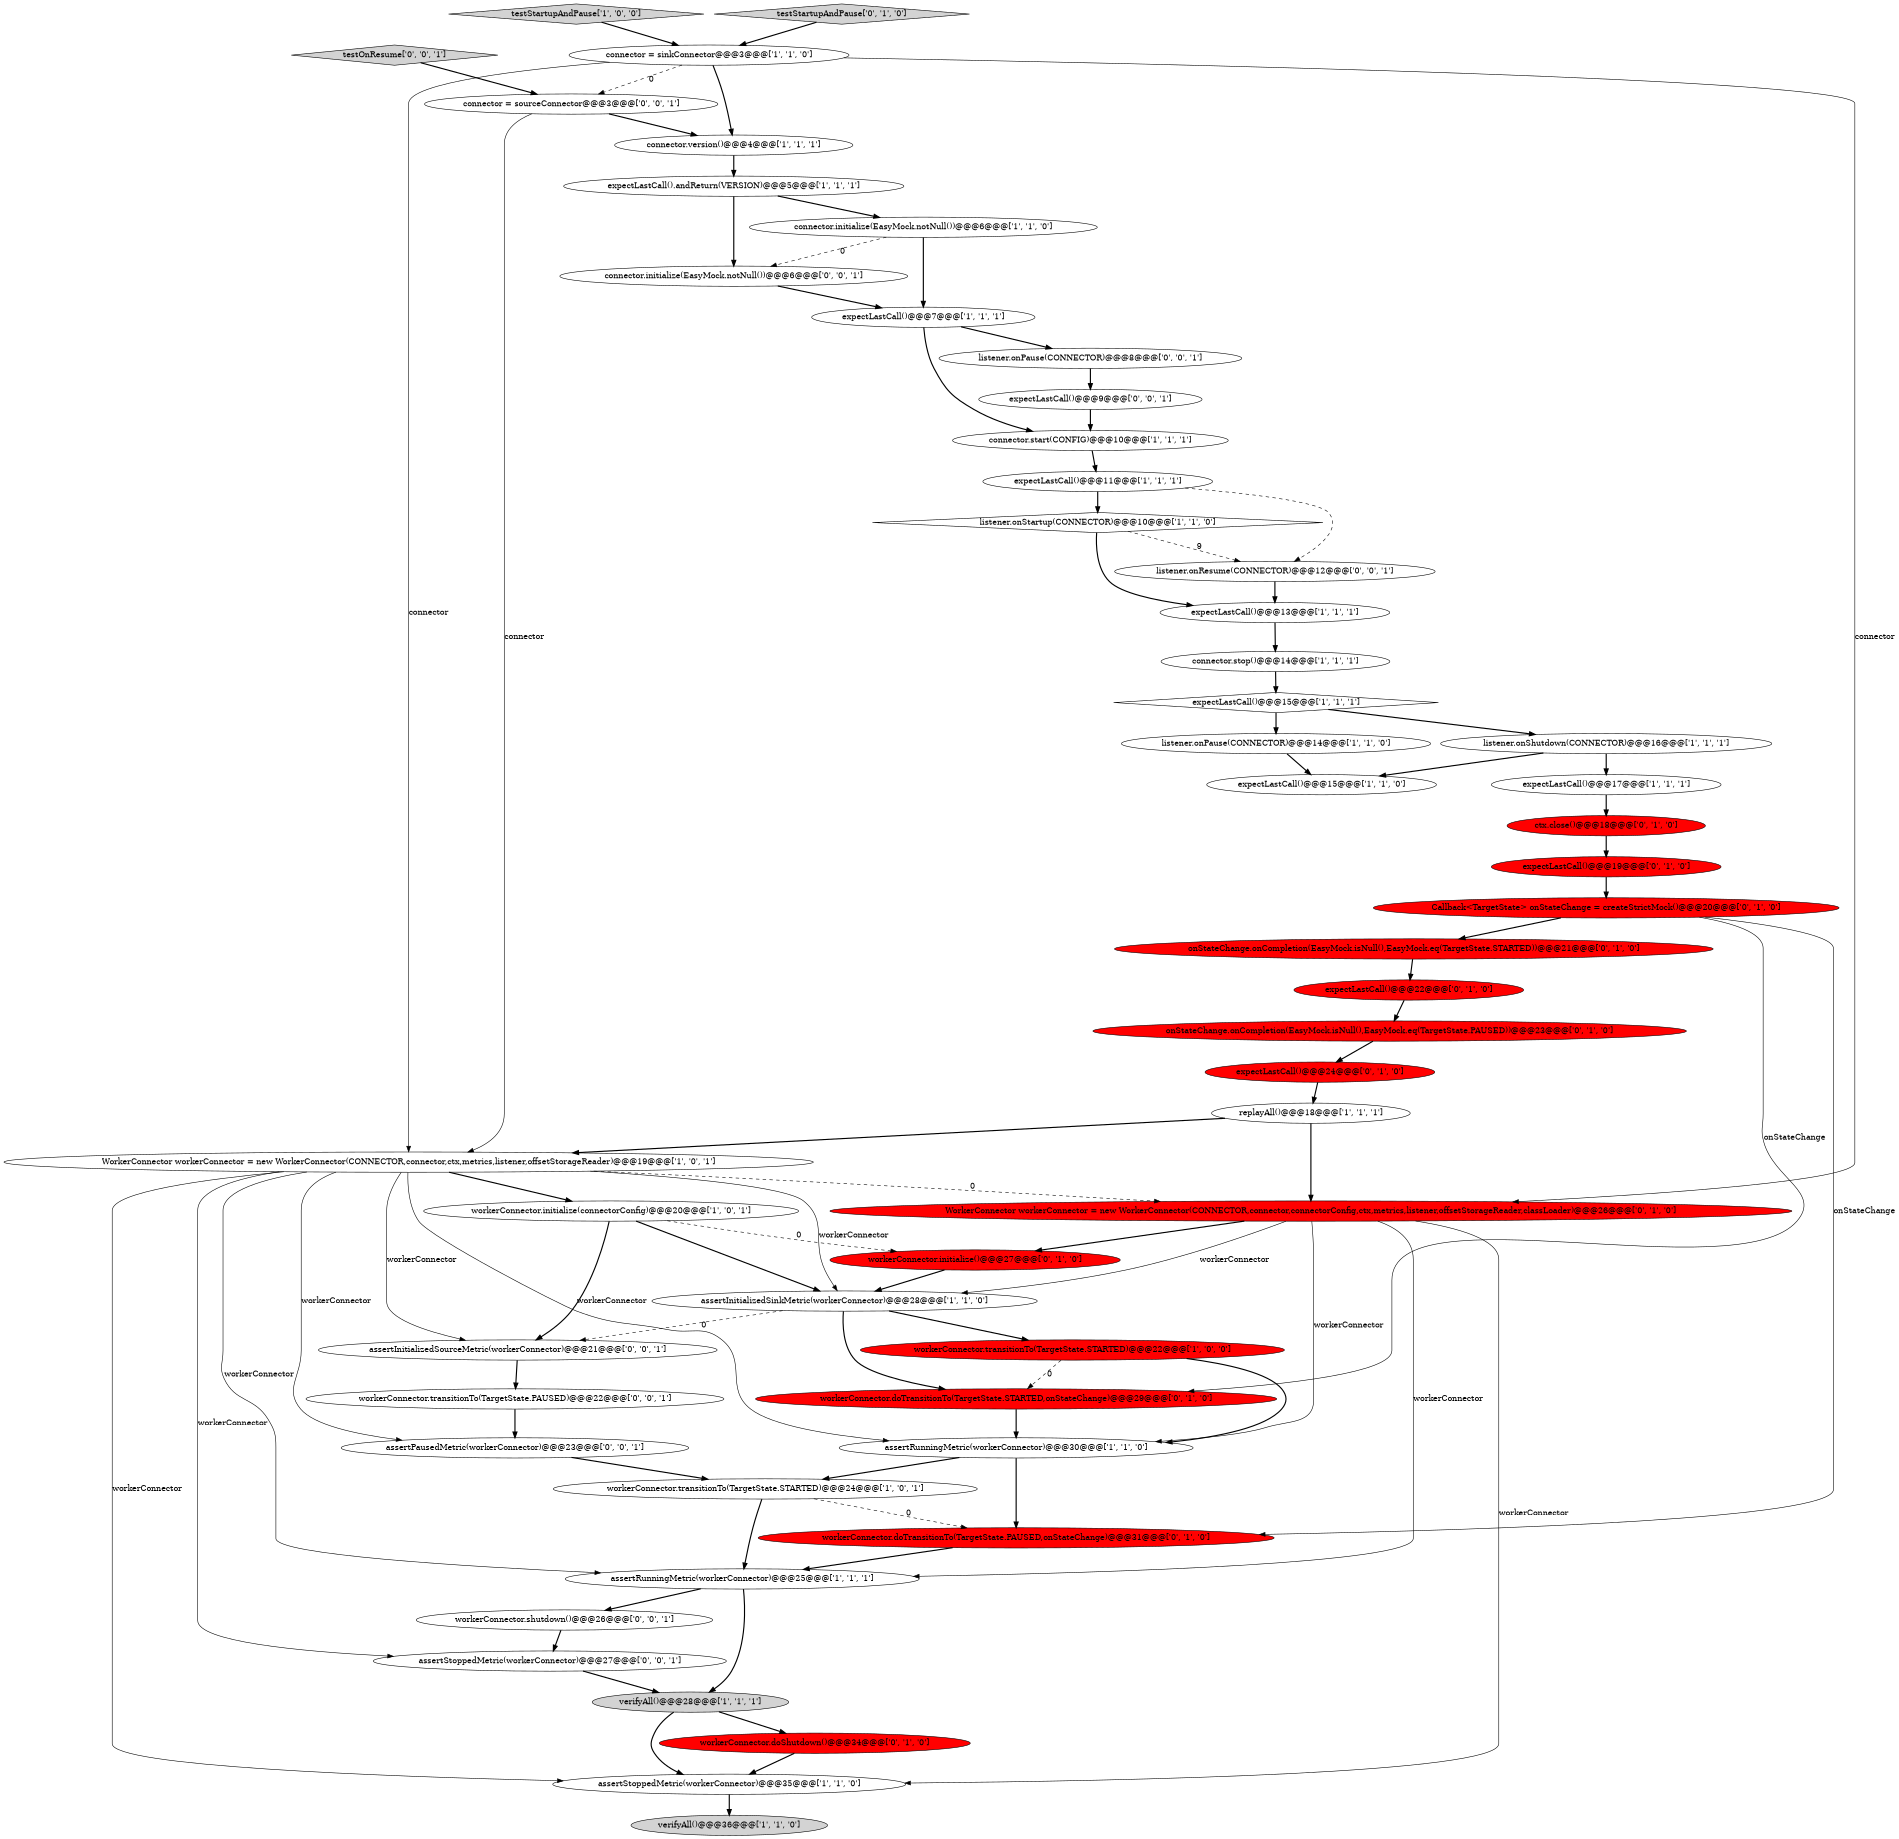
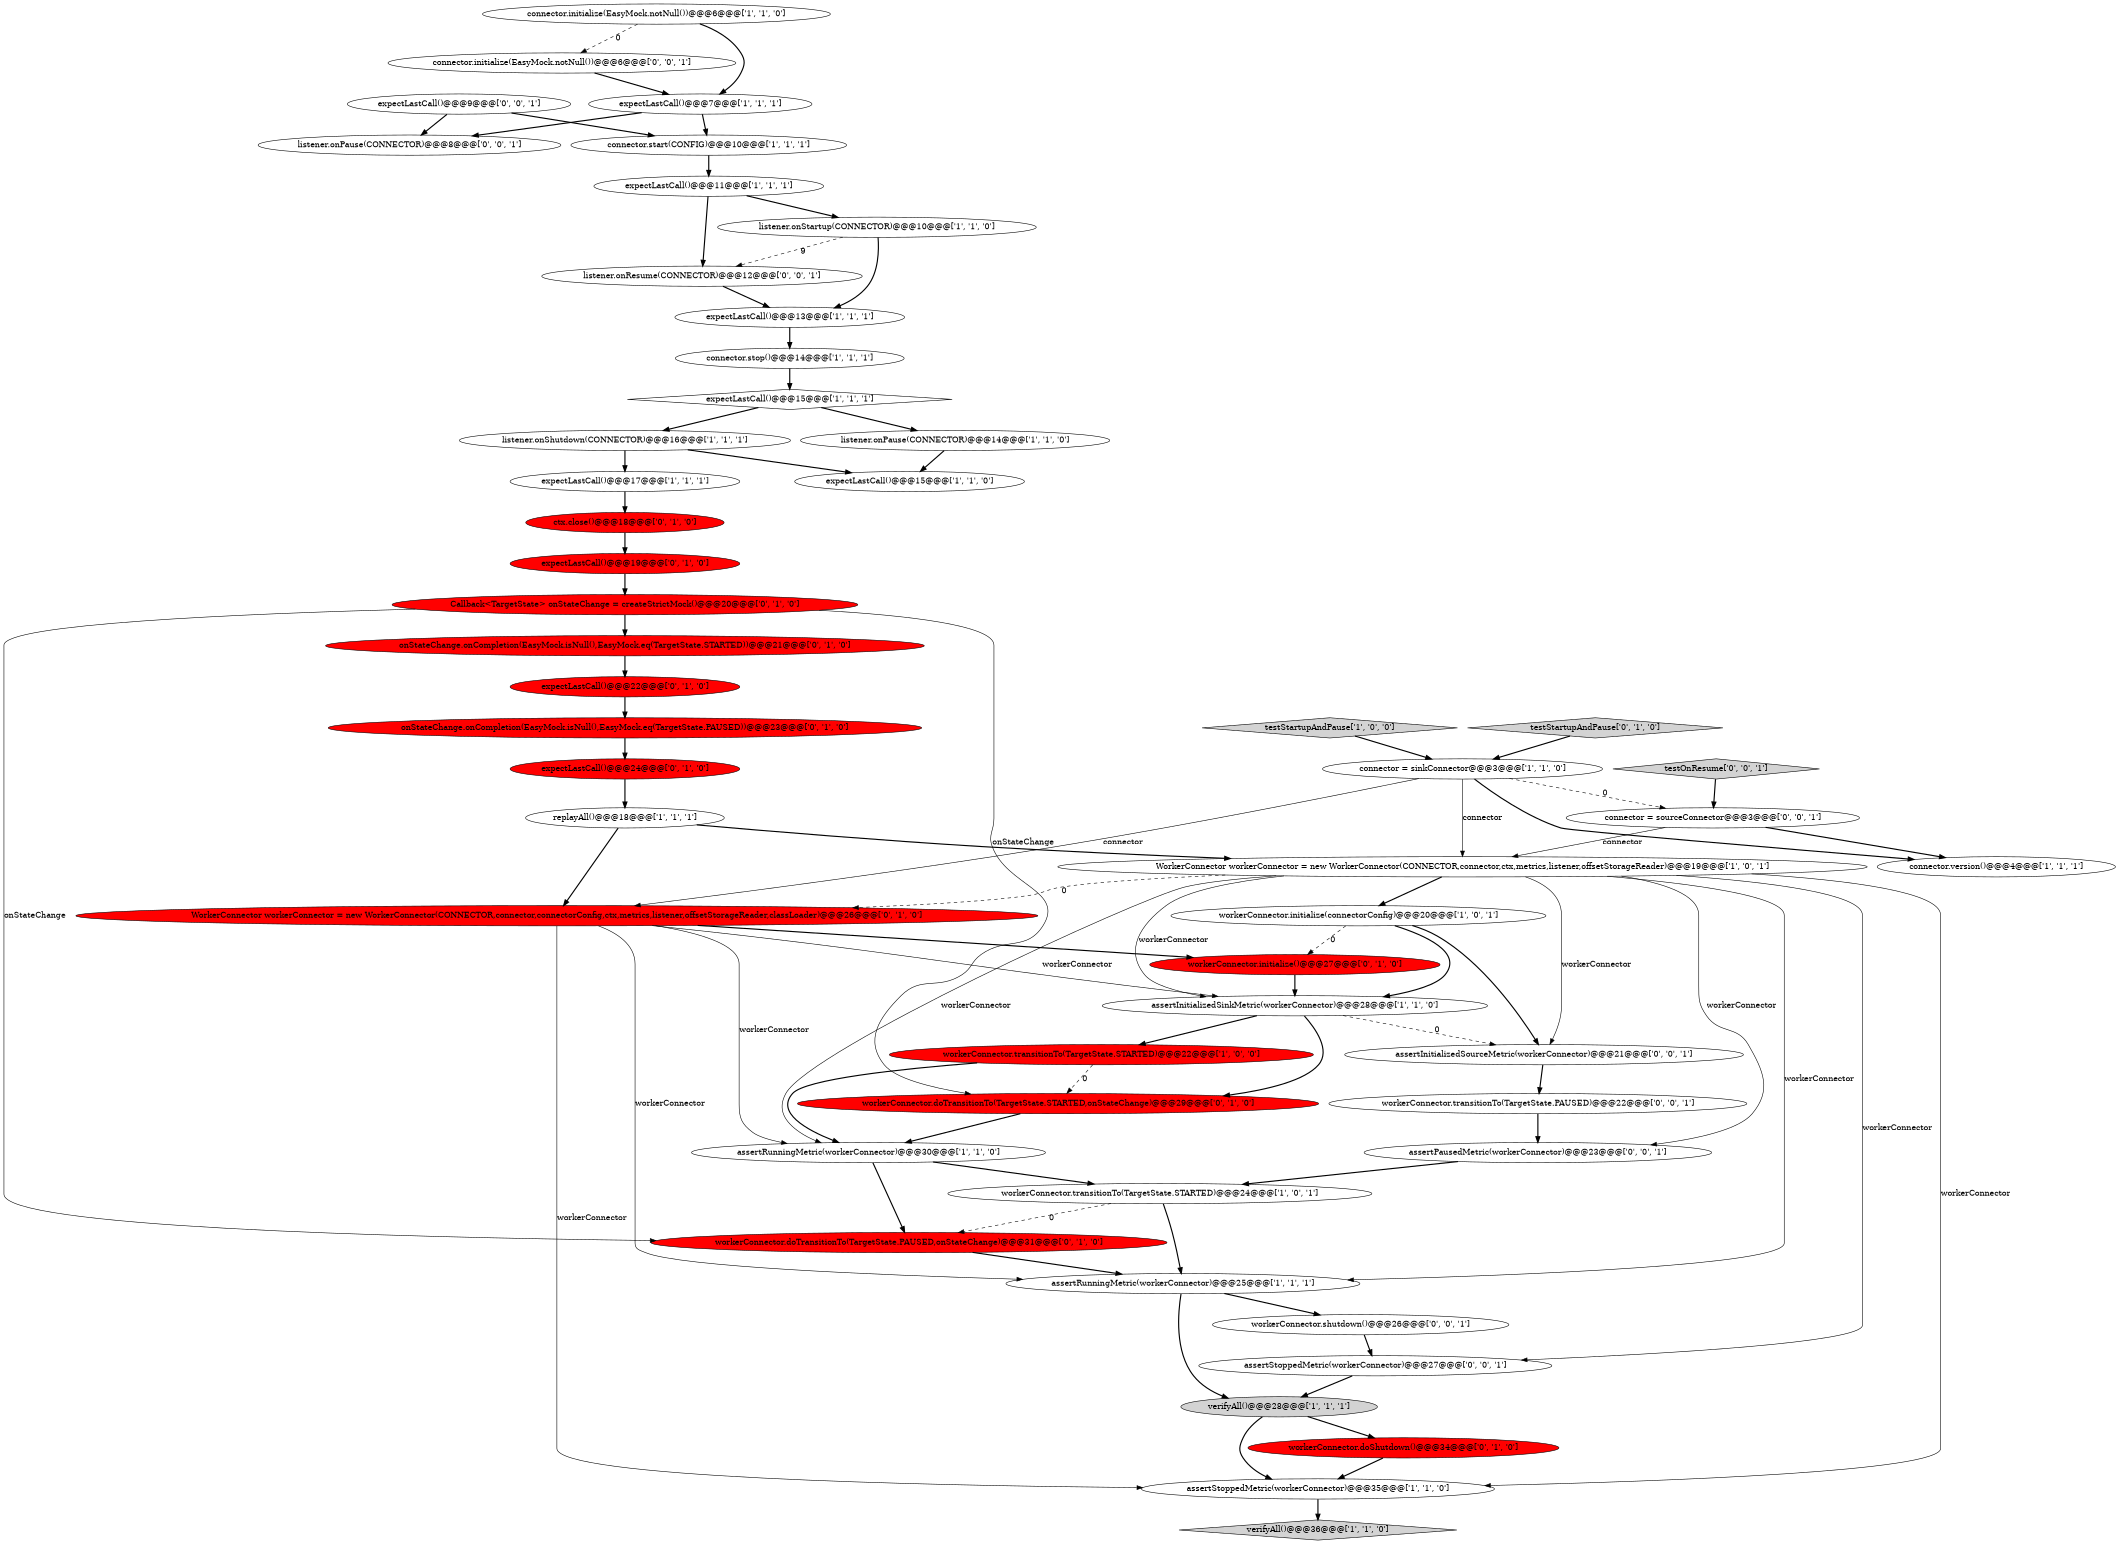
(734, 186) -> none
(1090, 376) -> (436, 123)
(1289, 500) -> (706, 228)
(1098, 523) -> (877, 227)
(729, 1825) -> (1318, 1530)
